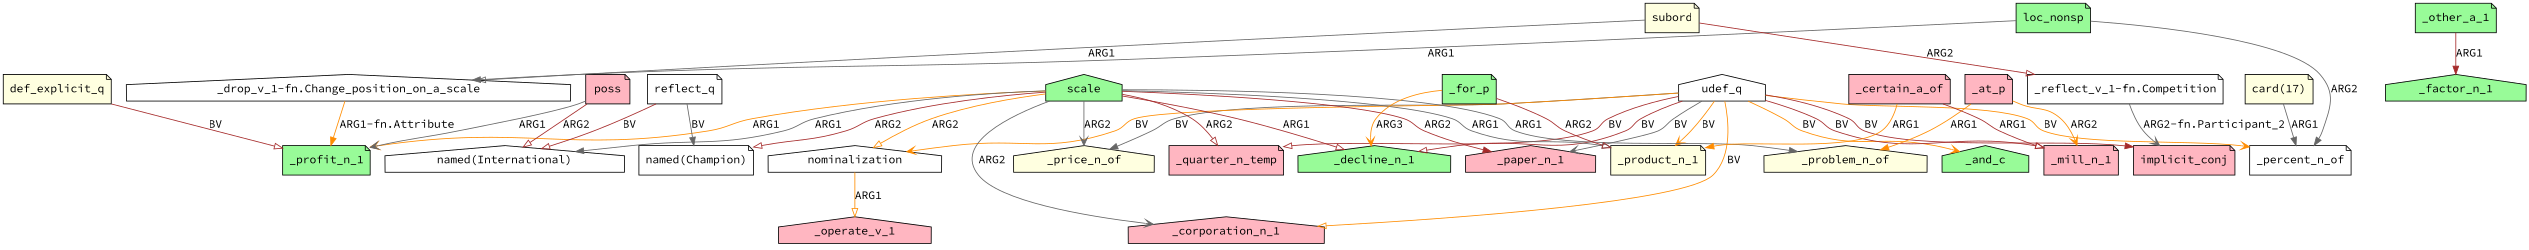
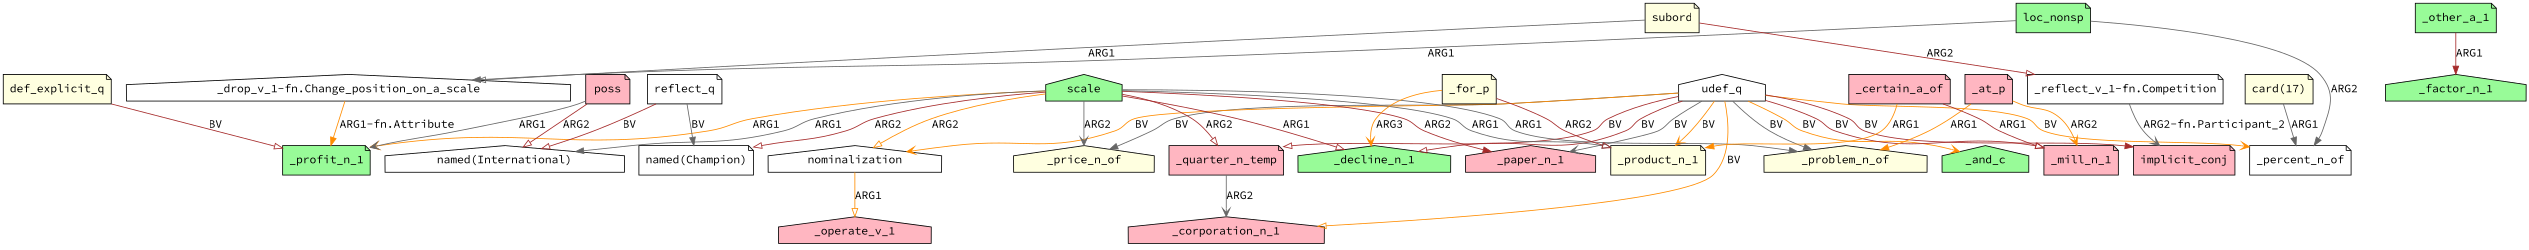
(1469, 89) -> (1469, 89)
none -> (1766, 128)
(1002, 191) -> (1226, 192)
